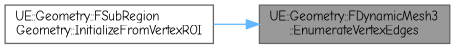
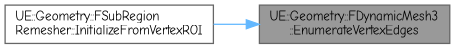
(109, 24) -> (109, 24)
